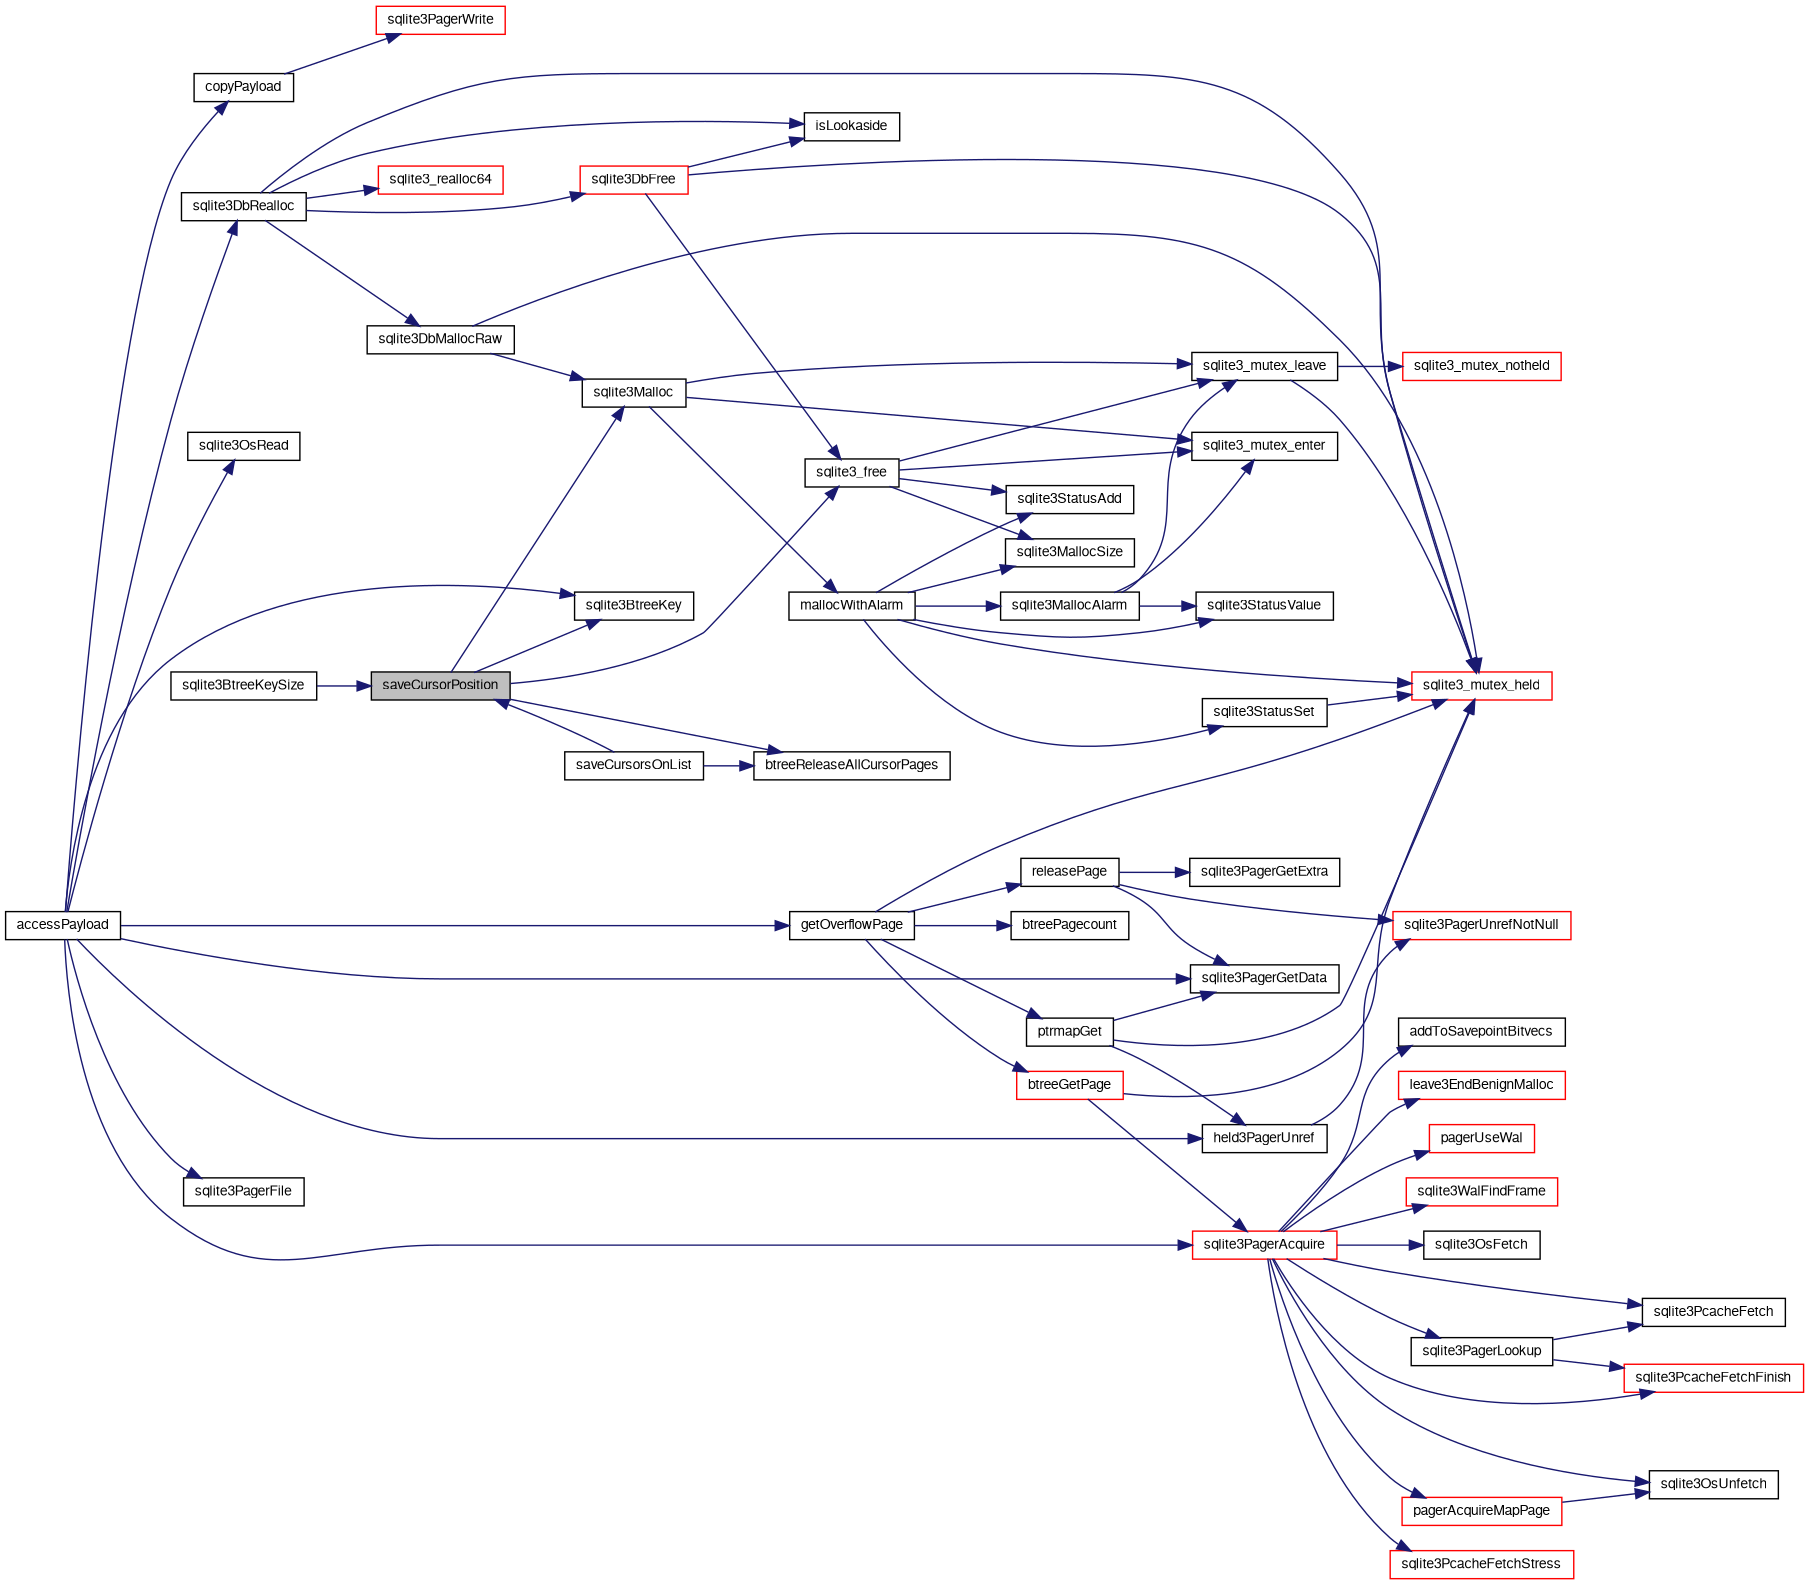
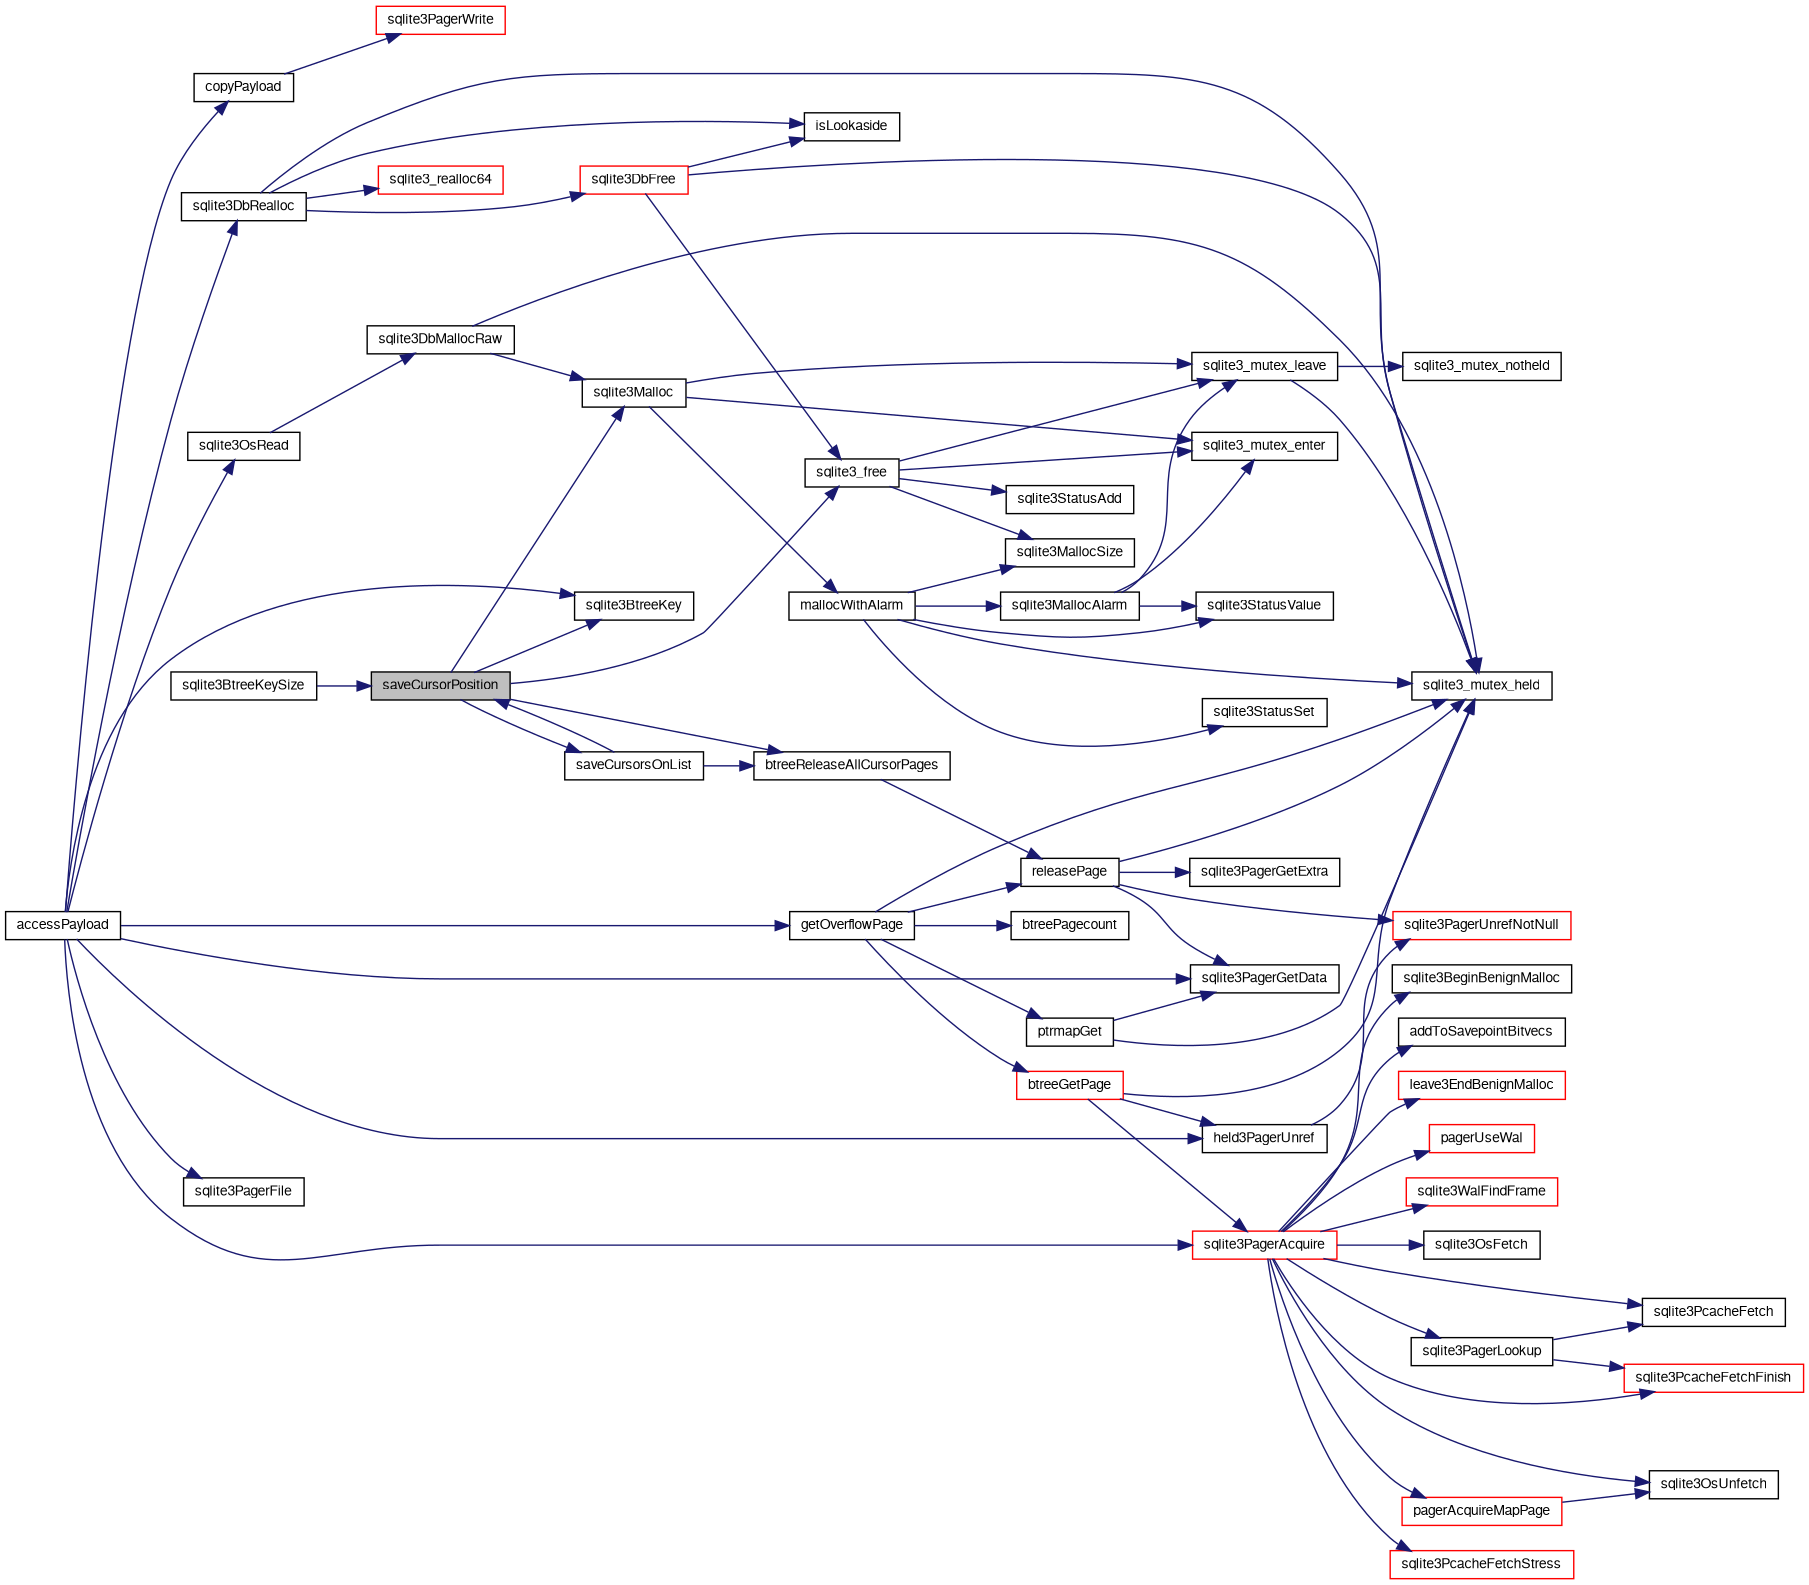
(336, 269) -> (336, 396)
(1482, 366) -> (1482, 366)
(946, 553) -> none
(1482, 686) -> (1482, 686)
(1362, 701) -> (1296, 805)
none -> (513, 725)
none -> (955, 816)
none -> (1482, 979)
(1173, 1078) -> (1160, 1110)
